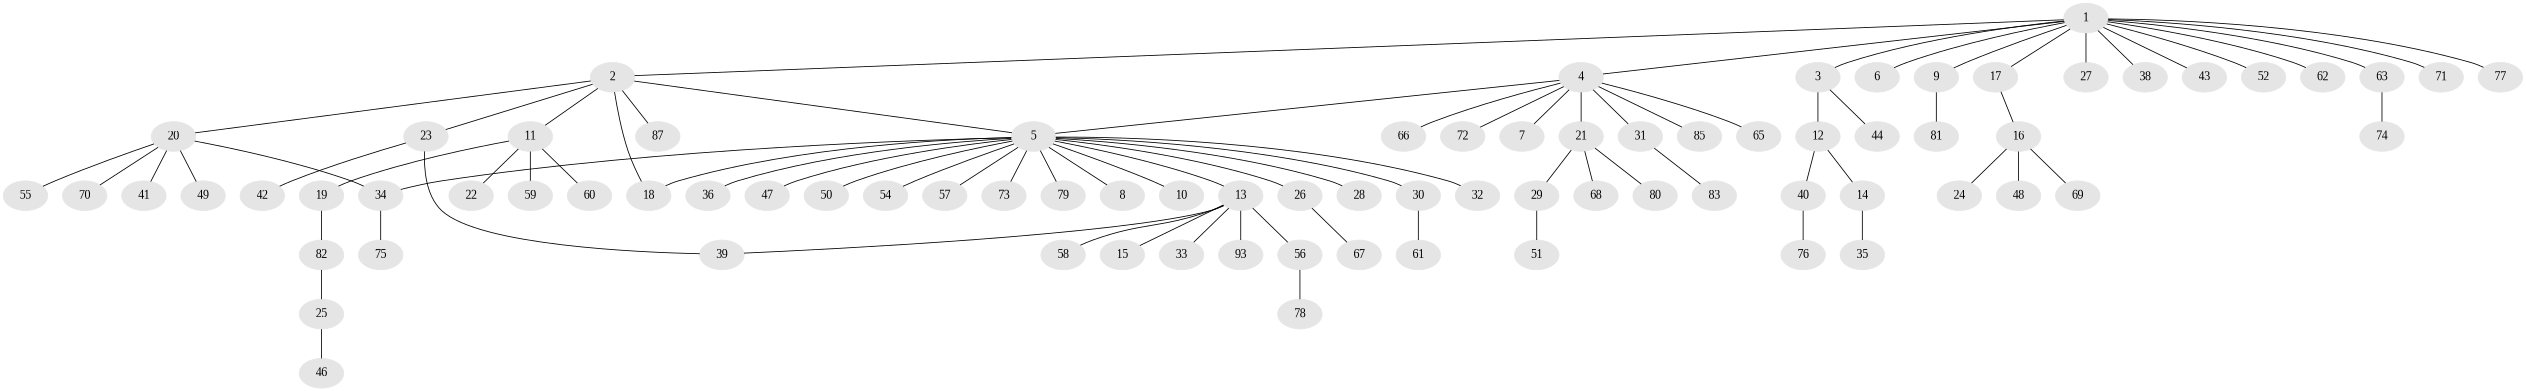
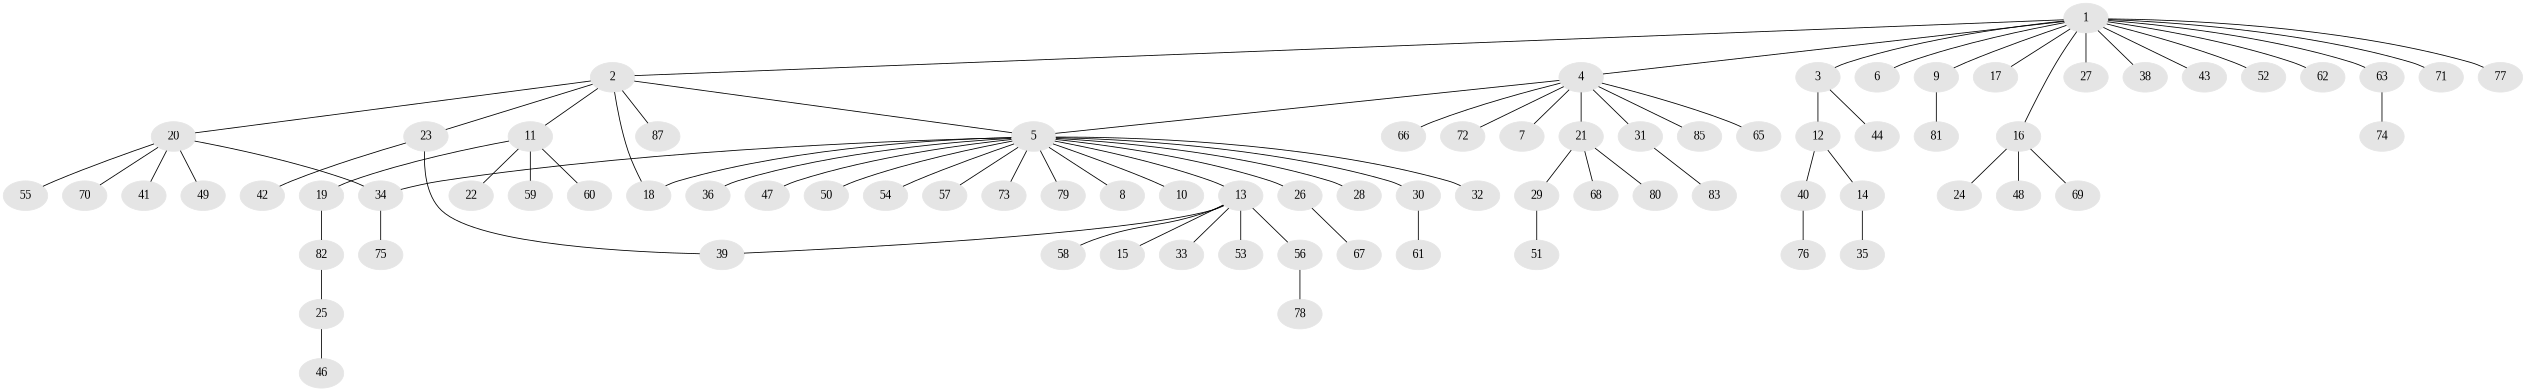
(2007, 107) -> (2049, 76)
(1241, 255) -> (1241, 255)
